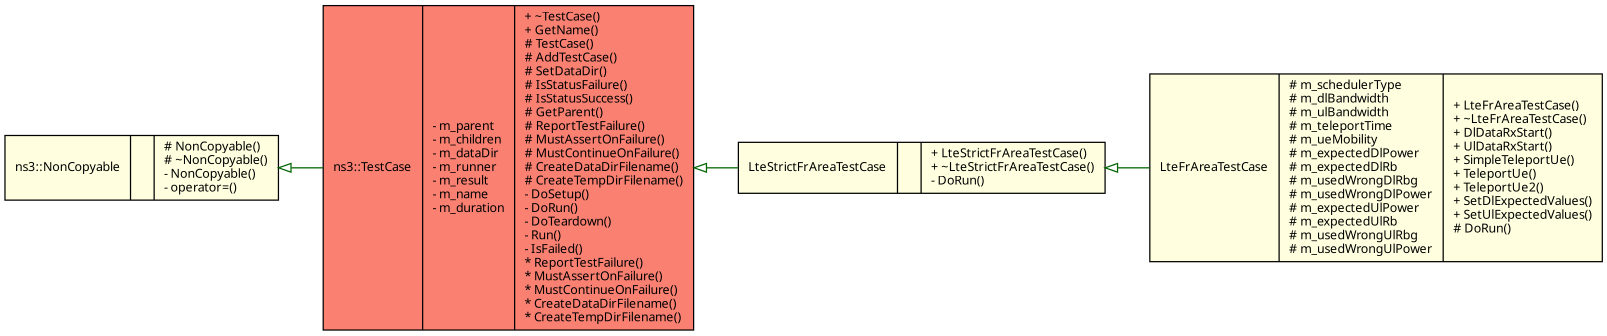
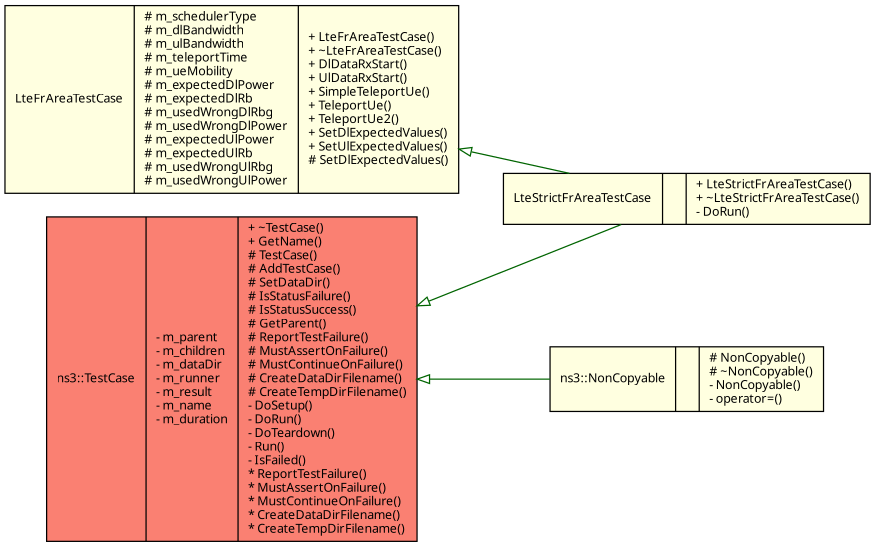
(307, 168) -> (490, 379)
(1134, 168) -> (520, 163)
(1482, 229) -> (379, 160)
